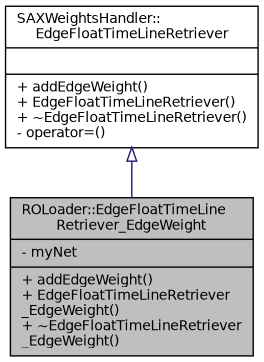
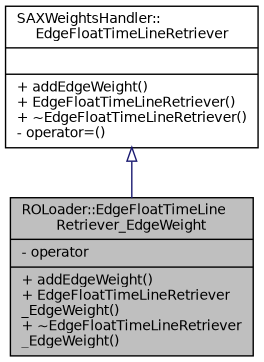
(49, 253) -> (56, 253)
